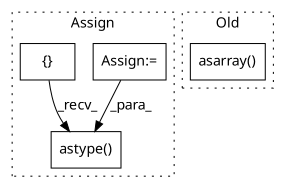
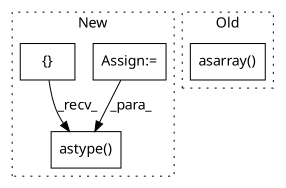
(93, 24) -> (93, 24)
